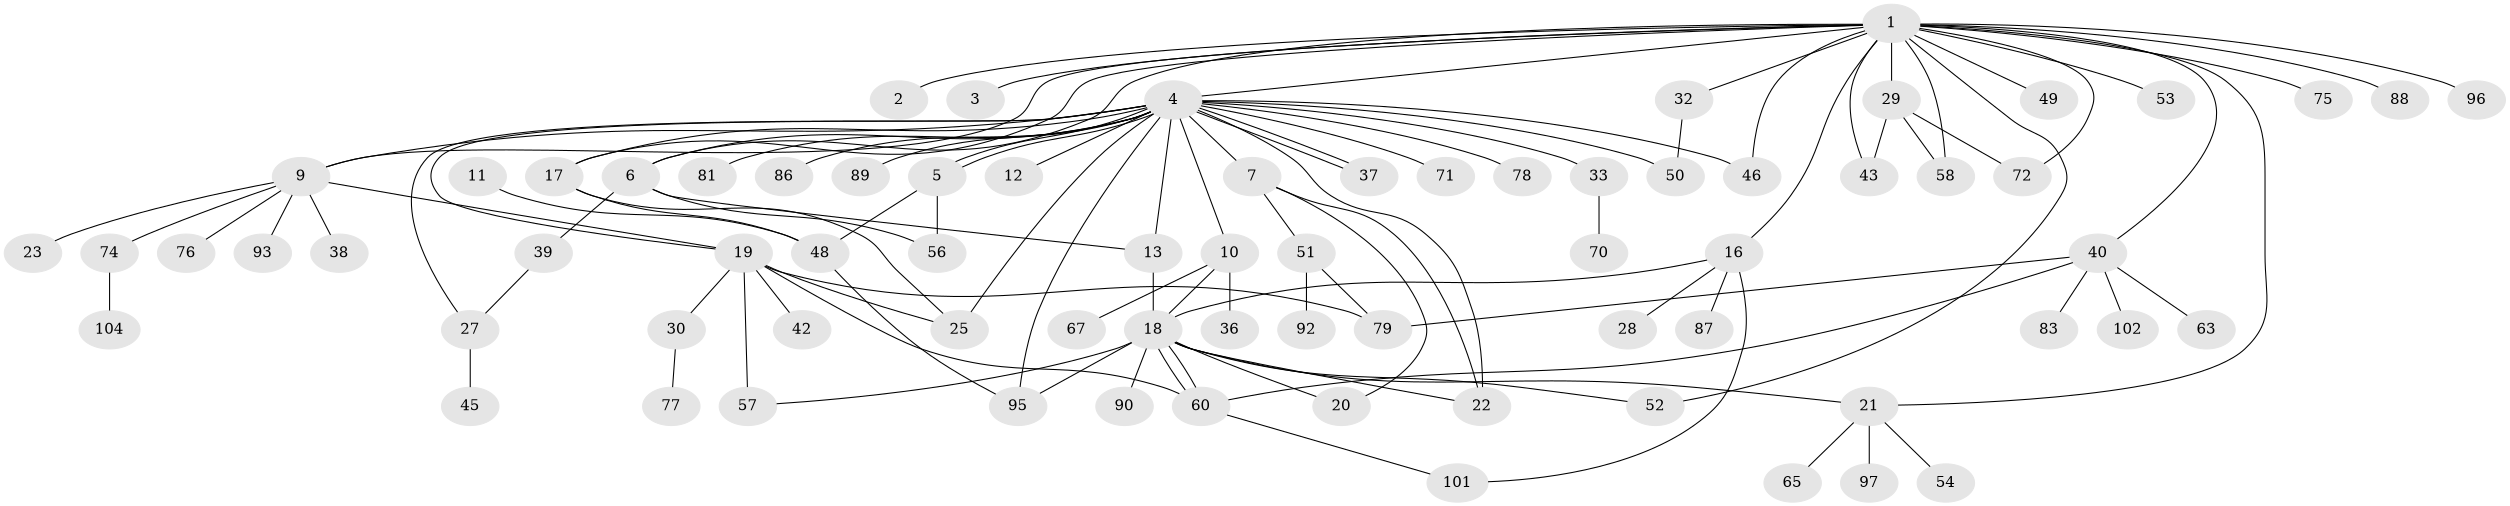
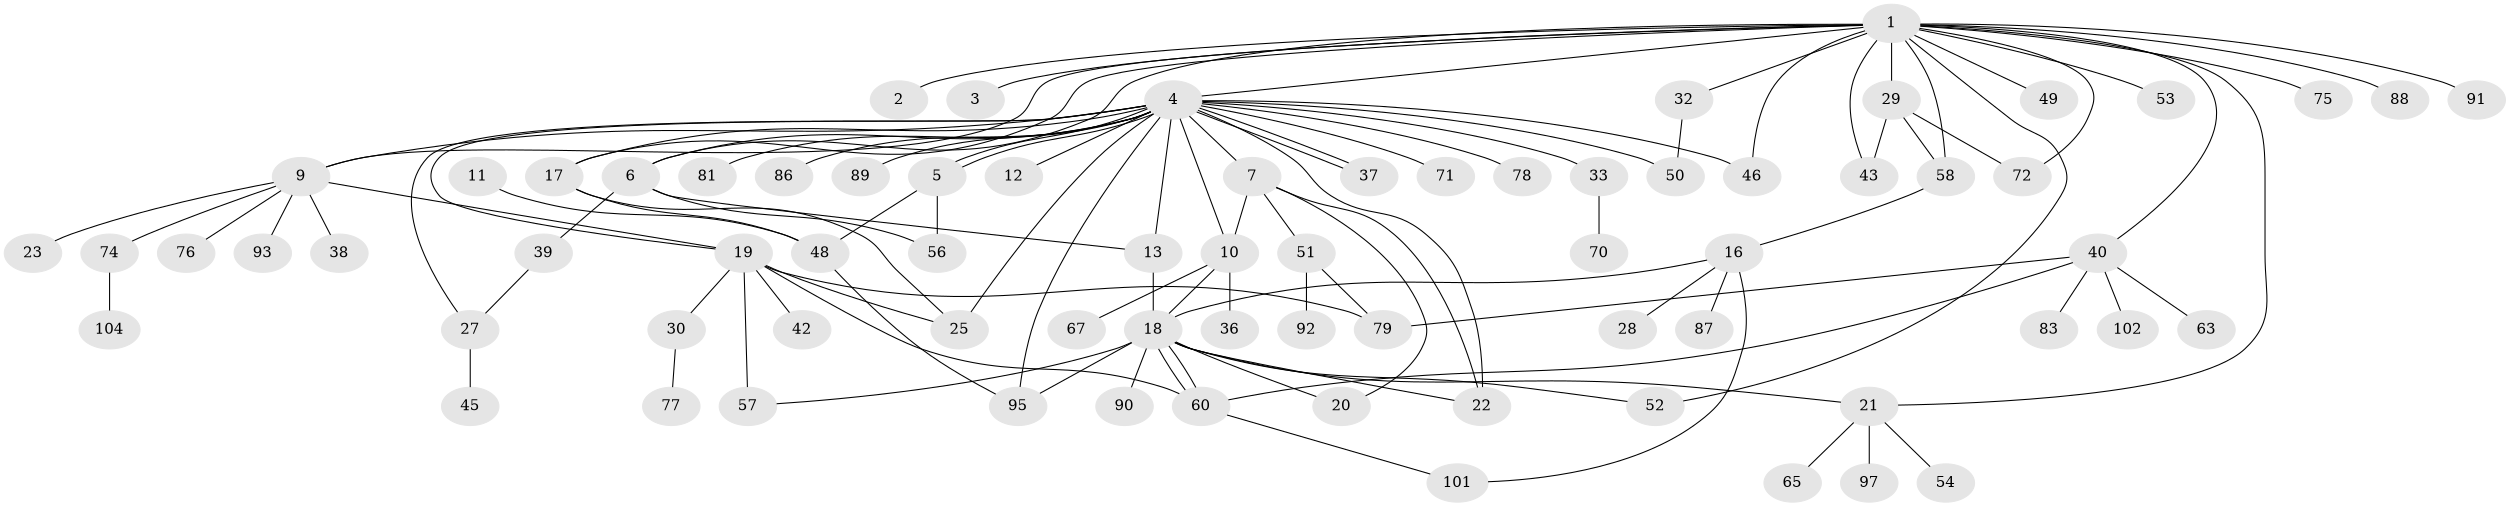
(2477, 100) -> (2477, 100)
(1819, 142) -> (1843, 219)
none -> (1241, 215)
